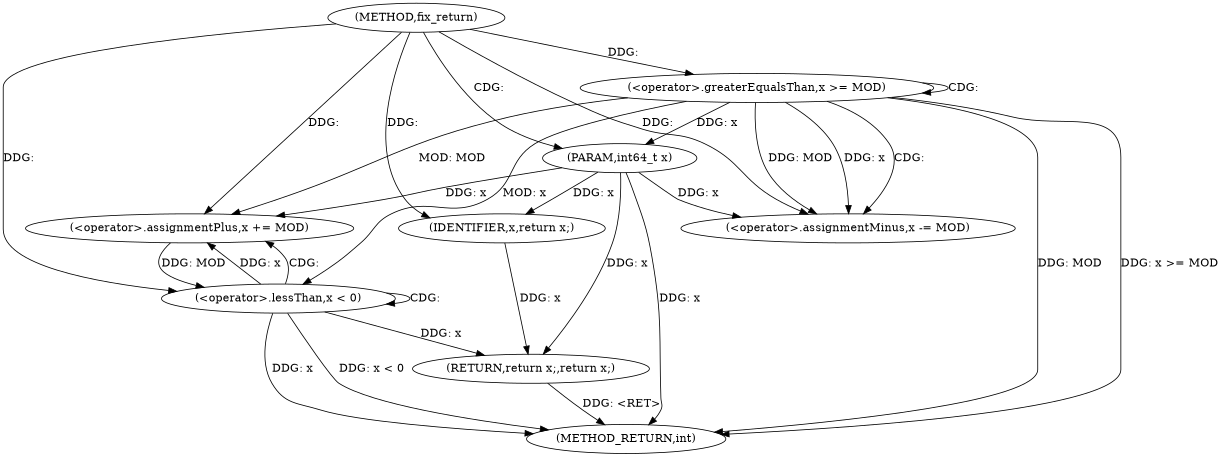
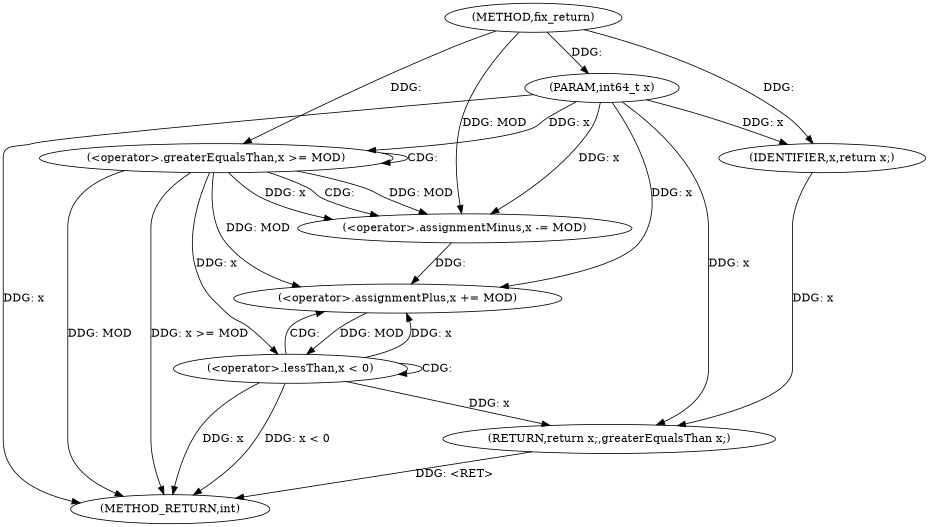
(8, 81) -> none
(491, 88) -> (589, 53)
(306, 120) -> (434, 261)
(691, 122) -> (480, 140)
(660, 123) -> (495, 123)
(452, 158) -> (258, 228)
(525, 193) -> (217, 263)
(531, 369) -> (609, 439)
